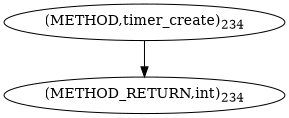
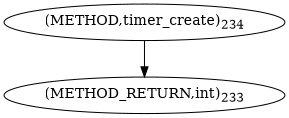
(233, 94) -> (233, 94)
